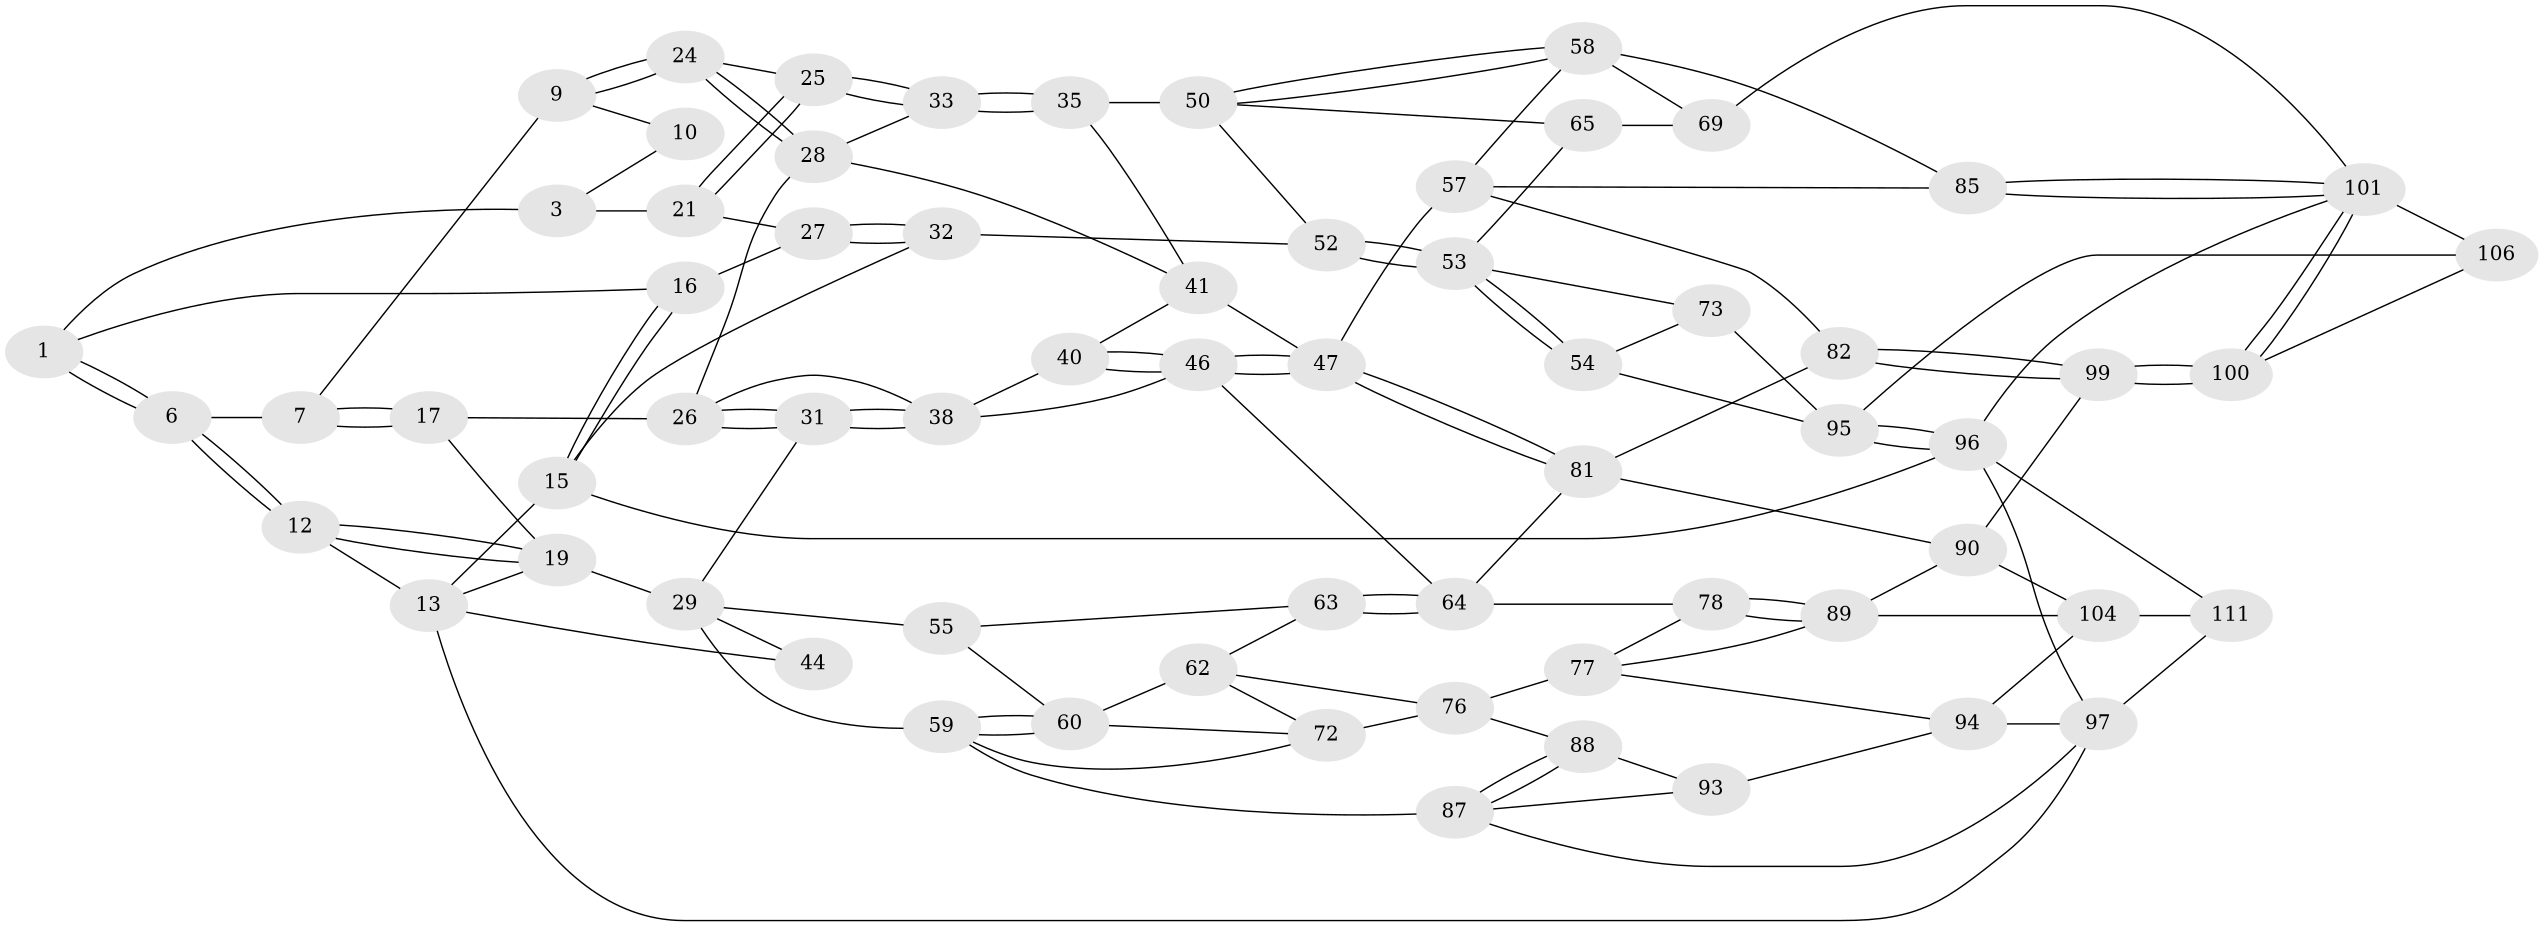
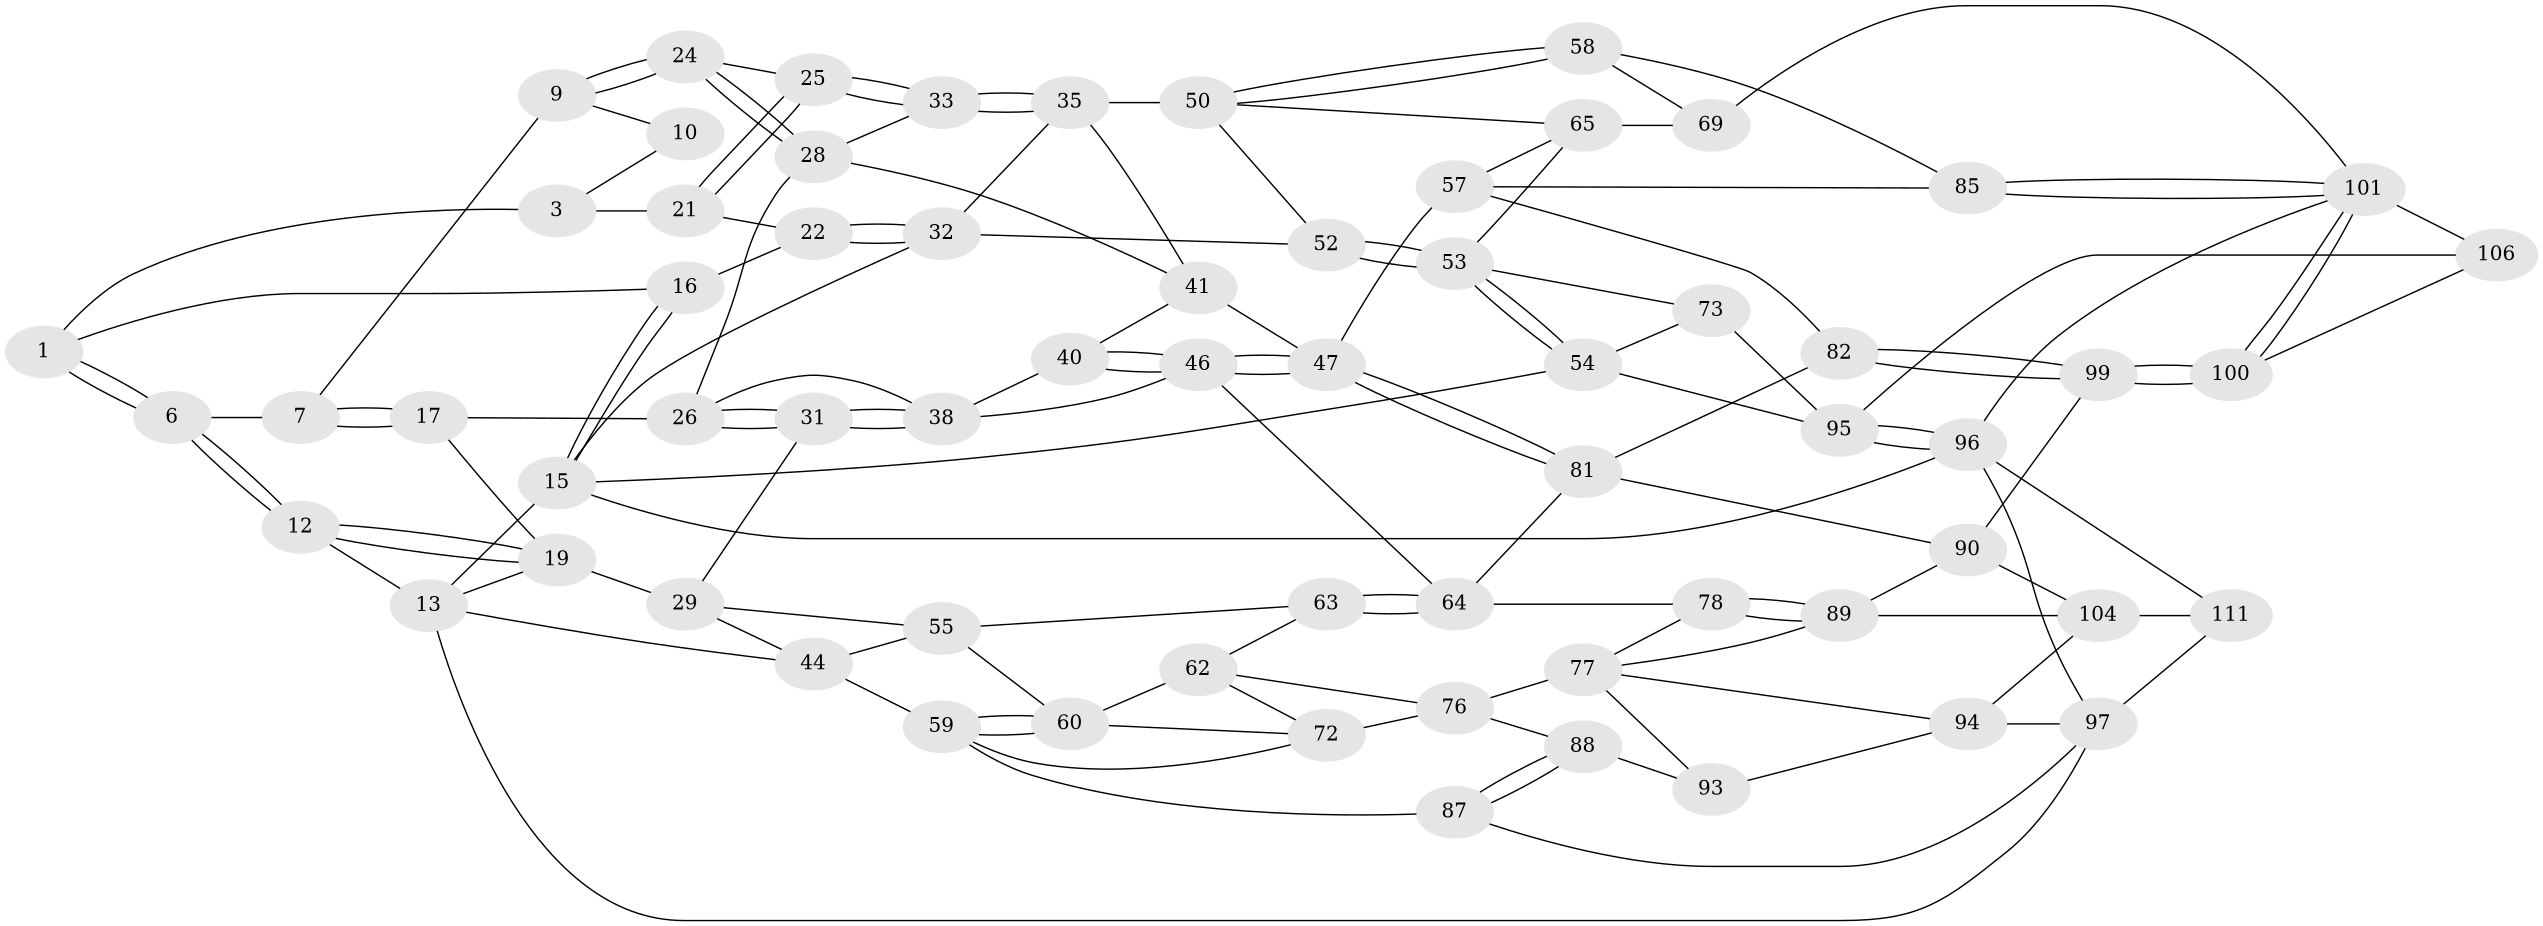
(1522, 112) -> (1519, 156)
none -> (1006, 168)
(814, 234) -> (814, 234)
none -> (1073, 447)
none -> (878, 646)
(787, 708) -> (878, 695)
(1583, 801) -> (1647, 730)
